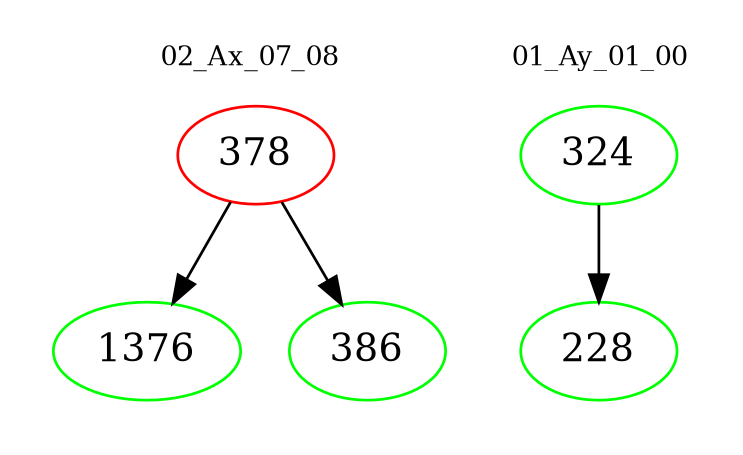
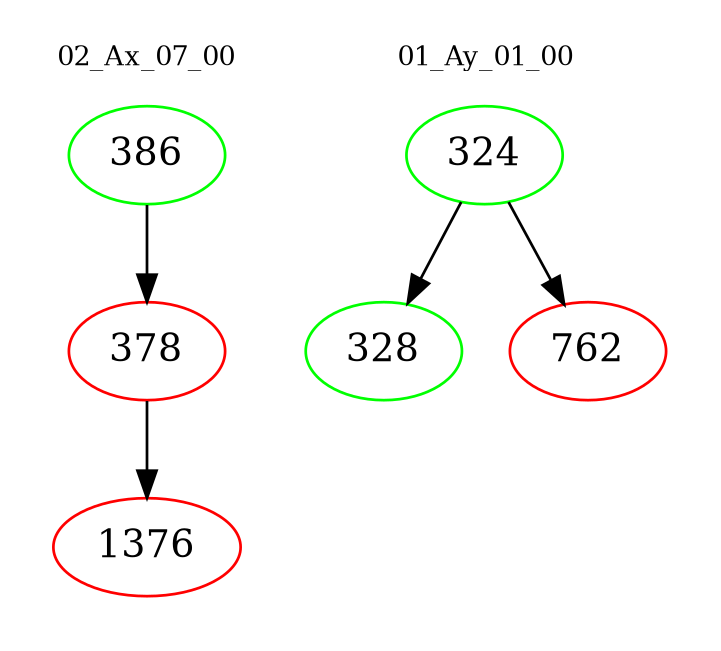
(250, 59) -> (147, 59)
(305, 241) -> (147, 240)
(147, 351) -> (147, 547)
none -> (588, 351)
(599, 351) -> (384, 351)
